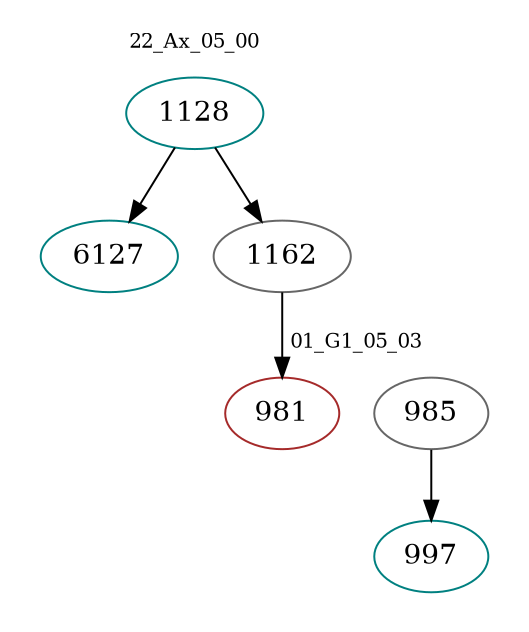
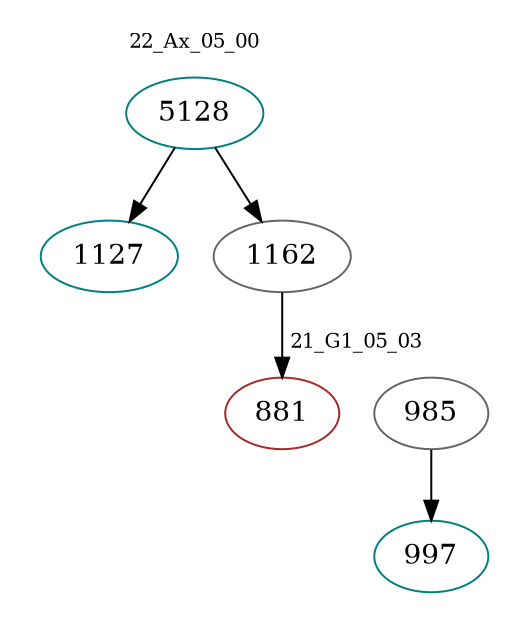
(195, 113) -> (195, 113)
(109, 256) -> (109, 256)
(357, 343) -> (357, 343)
(282, 413) -> (282, 413)
